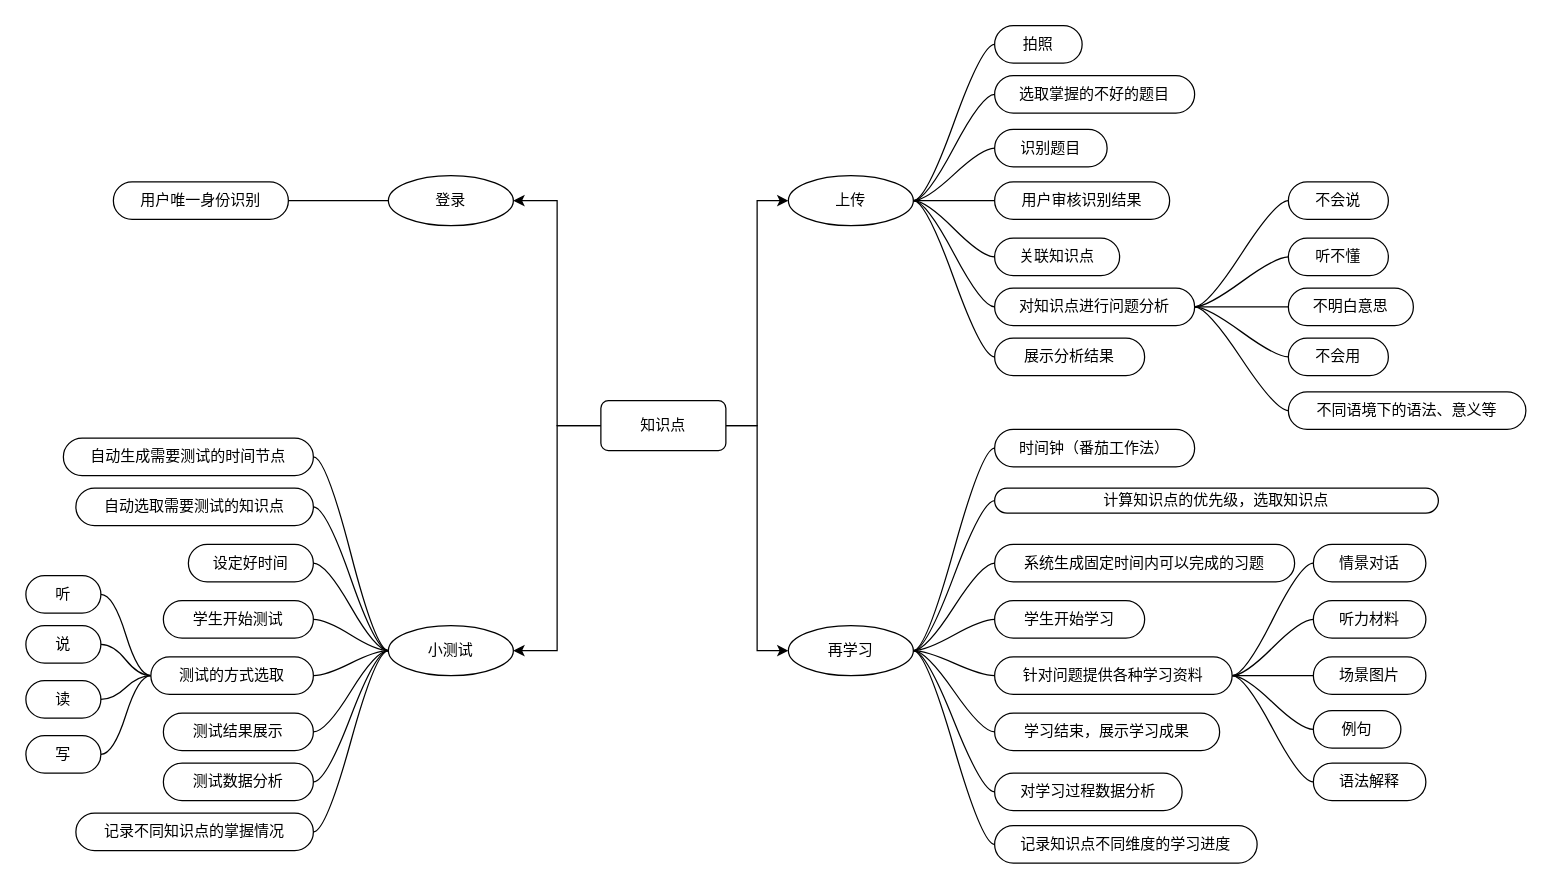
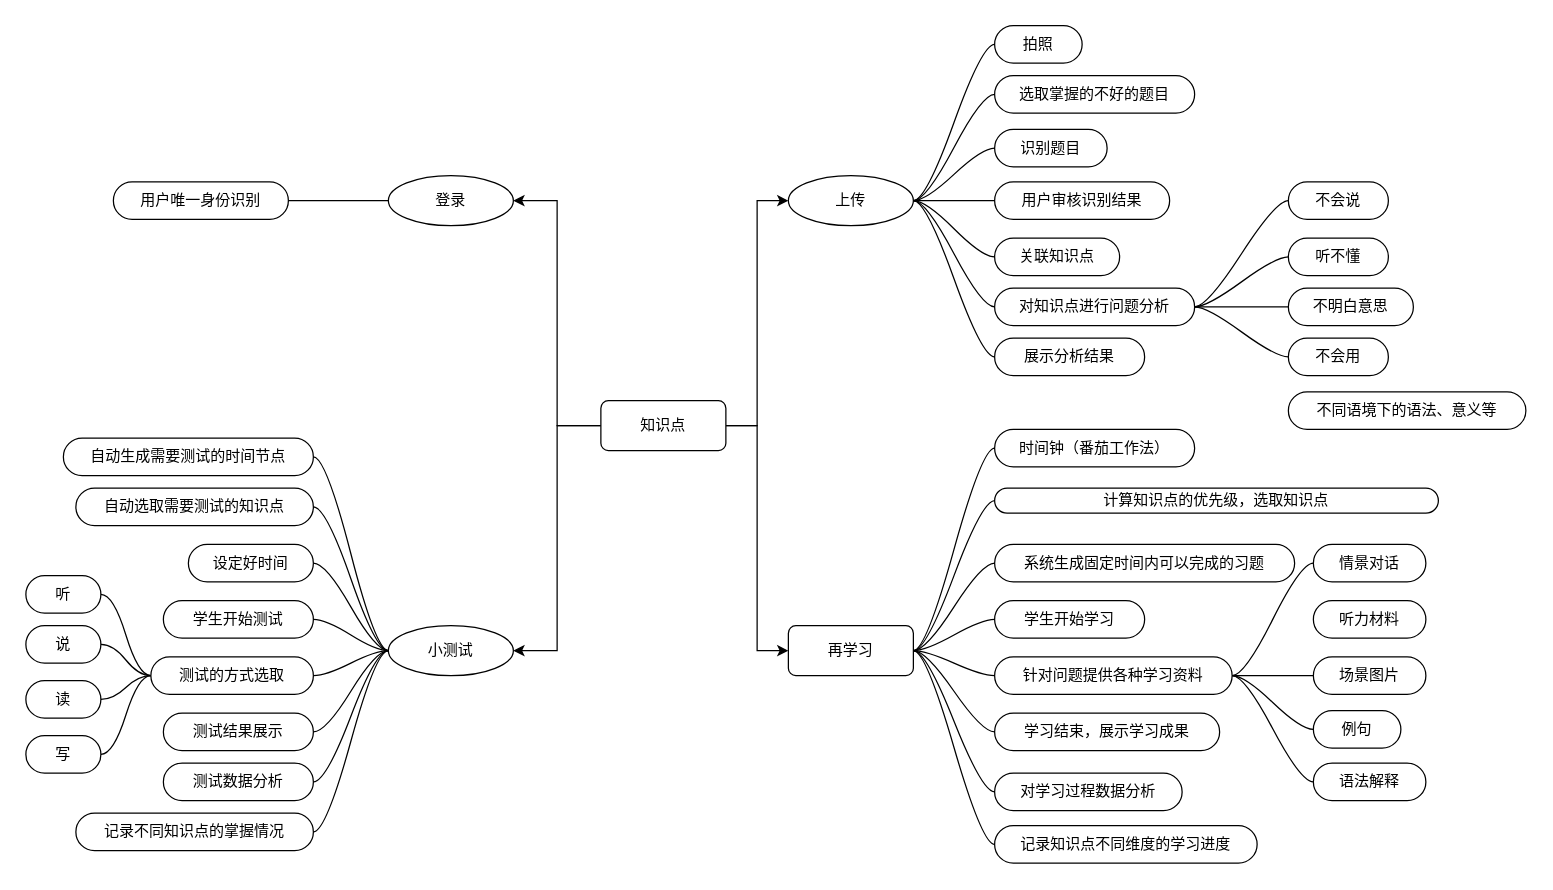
(1244, 362) -> none
(1276, 644) -> none
(851, 651) -> (851, 651)
